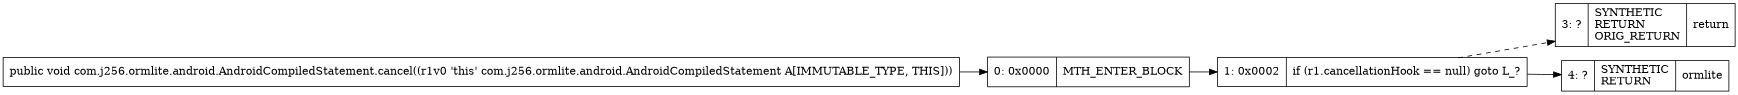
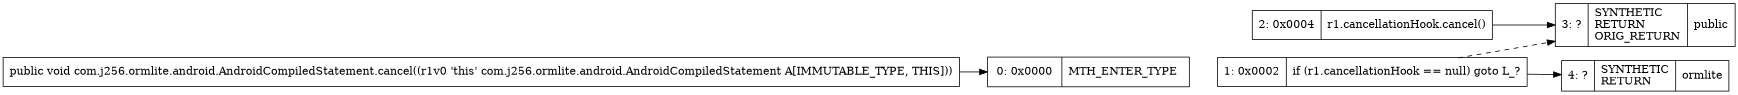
none -> (1372, 25)
(1711, 25) -> (1711, 25)
(1123, 72) -> (1123, 72)
(1199, 72) -> none
